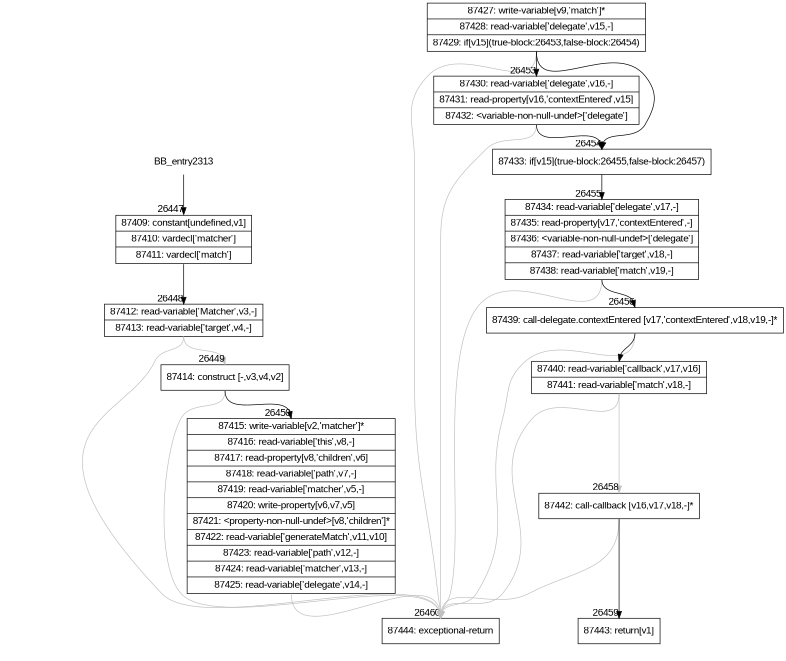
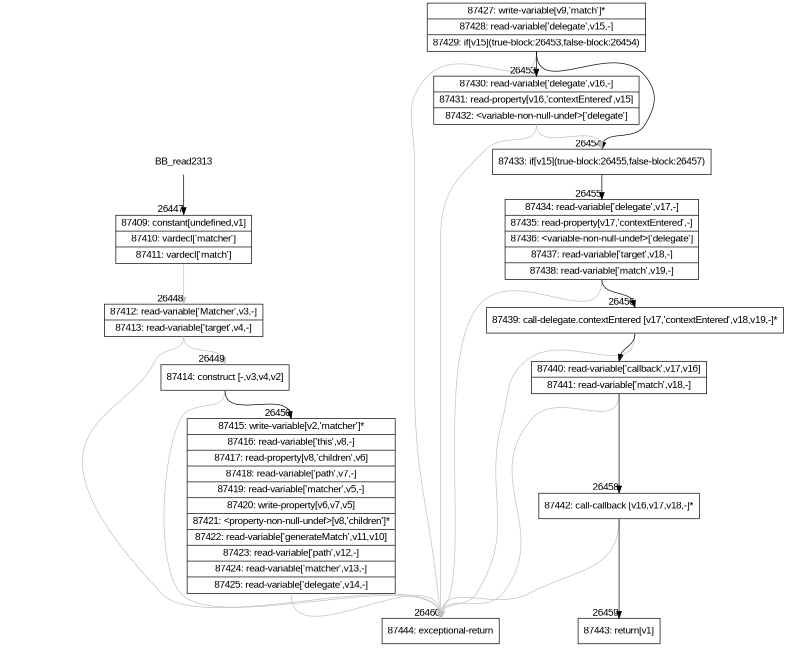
(566, 137) -> (566, 137)
(184, 162) -> (184, 162)
(184, 281) -> (184, 281)
(619, 440) -> (619, 440)
